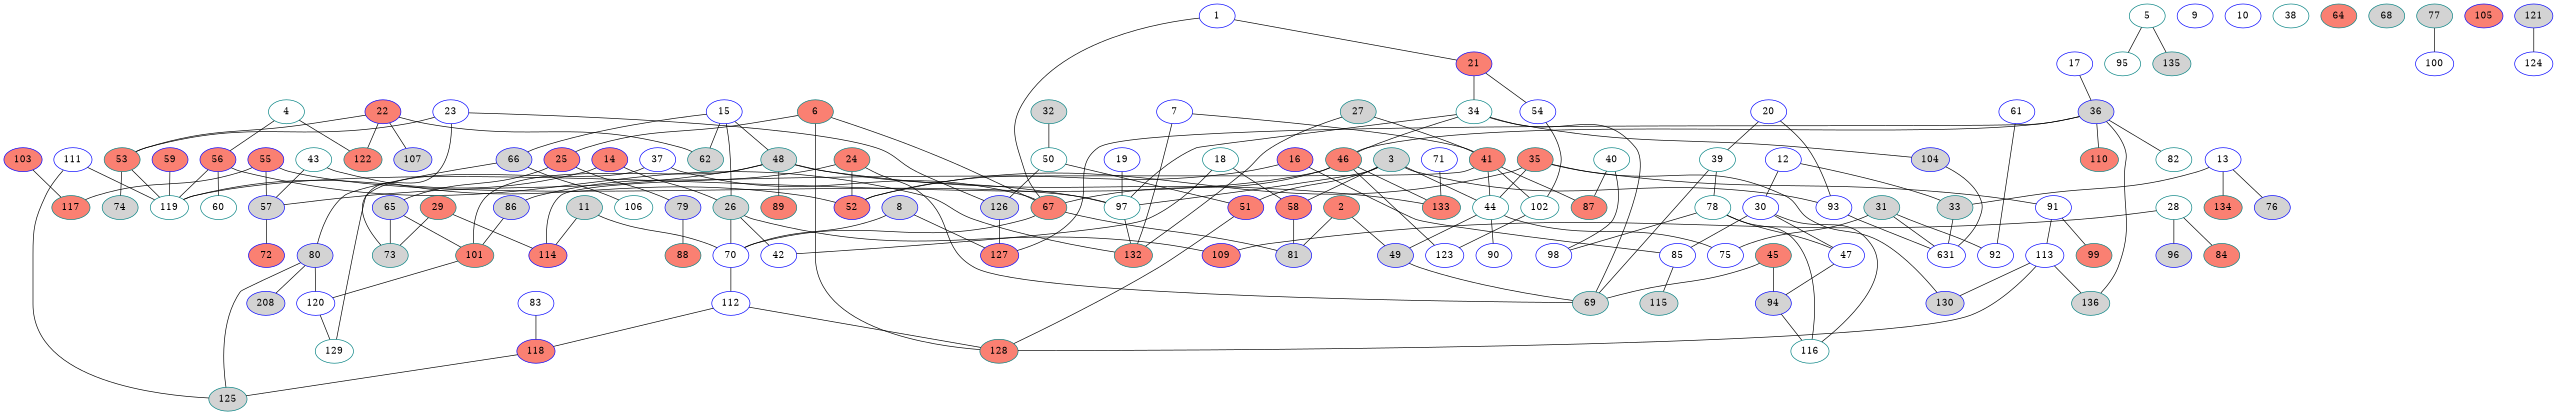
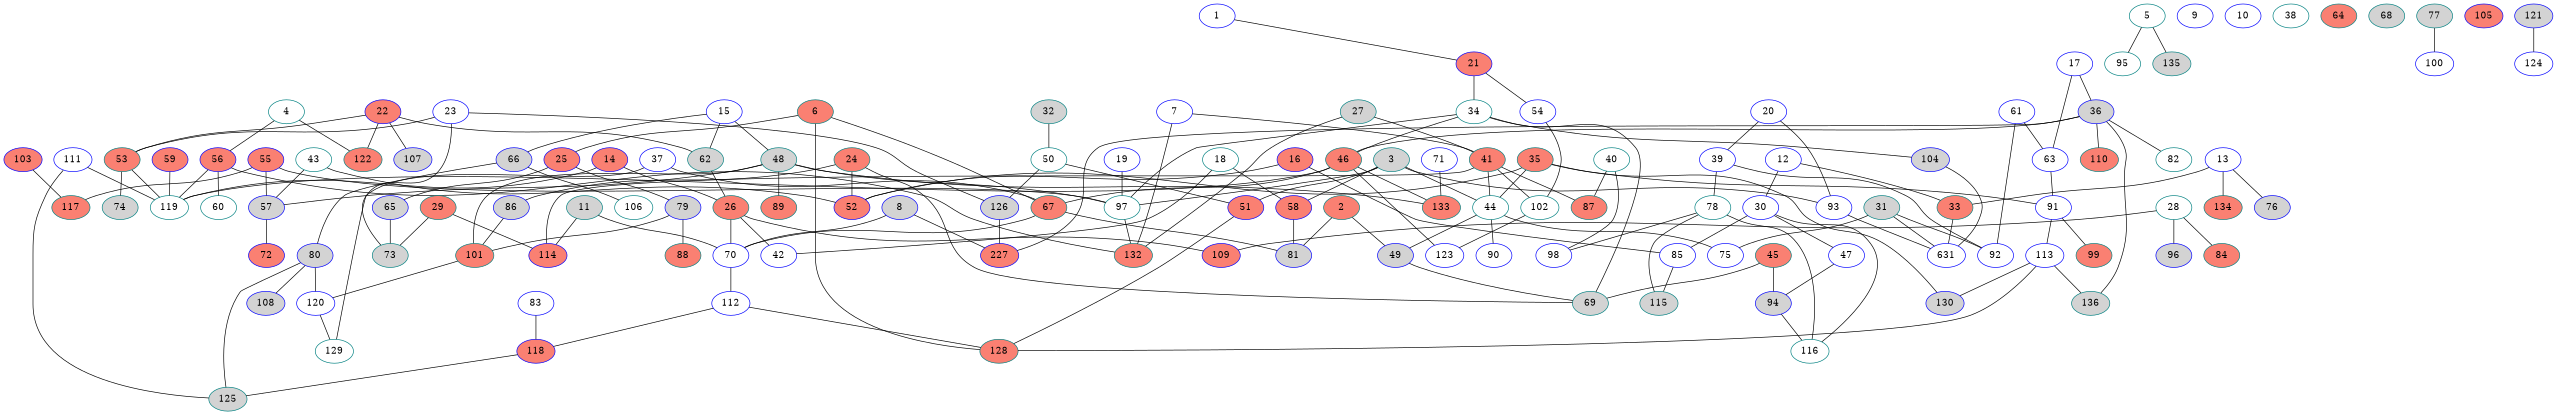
(1058, 67) -> none
(730, 160) -> (718, 184)
(1717, 160) -> (1717, 160)
none -> (2050, 160)
(731, 208) -> (731, 208)
(1955, 208) -> (1955, 208)
(432, 231) -> (581, 235)
(1798, 237) -> (1655, 242)
(1648, 238) -> (1847, 179)
(1000, 255) -> (1000, 255)
(266, 303) -> (266, 303)
